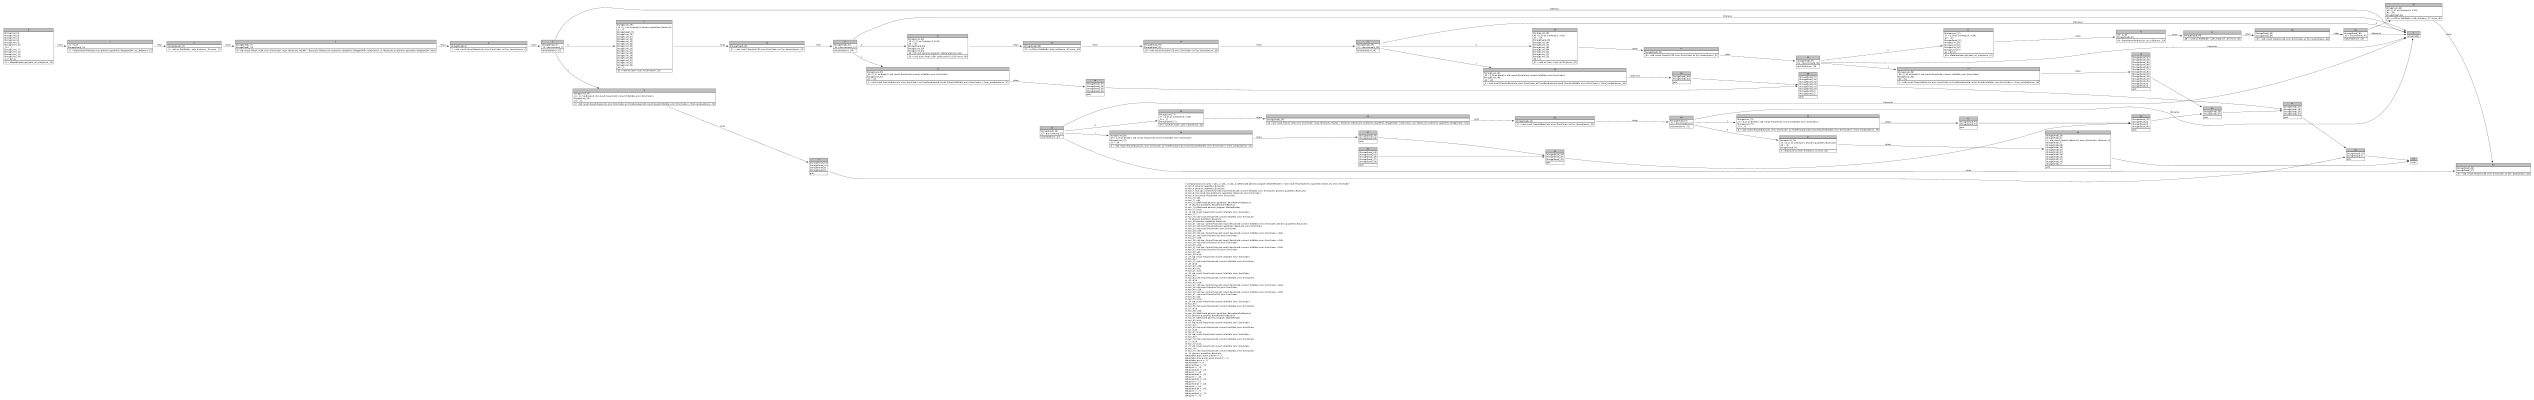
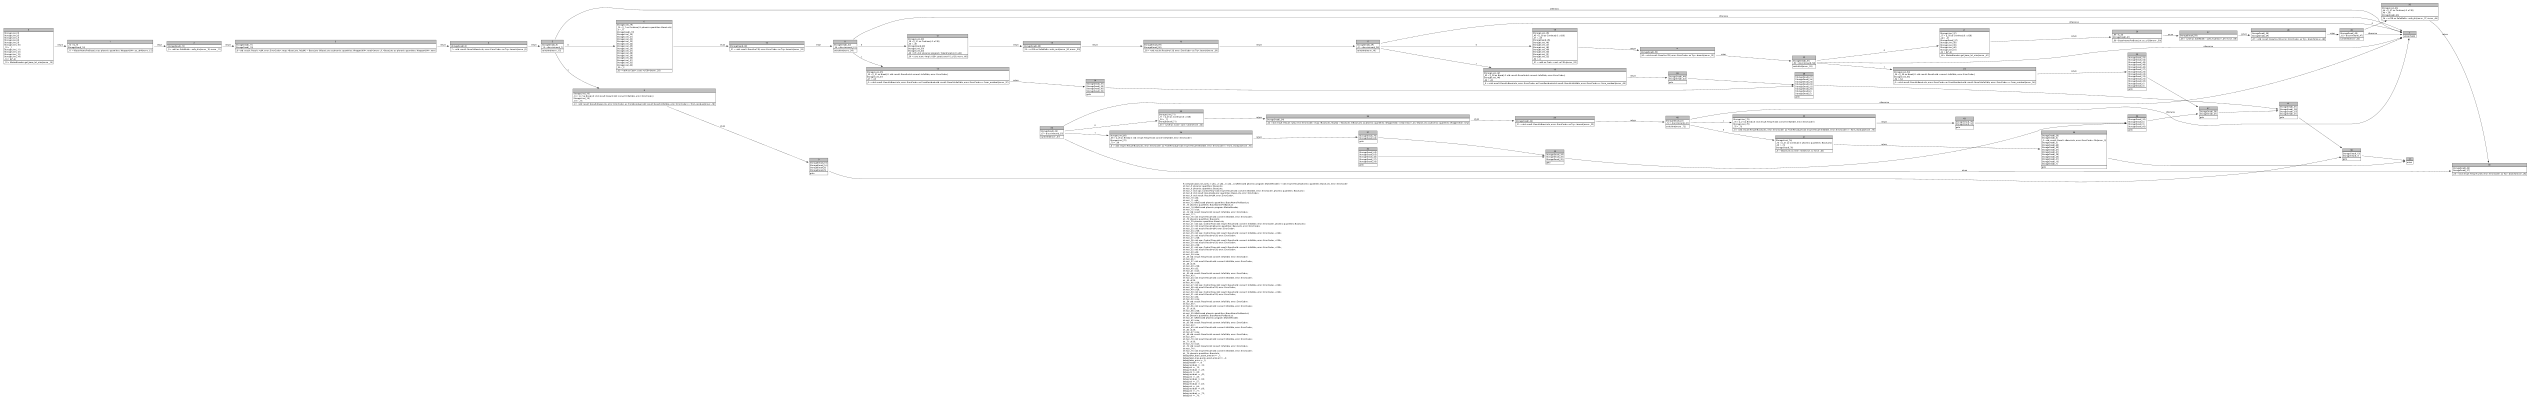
(1635, 76) -> (1633, 76)
